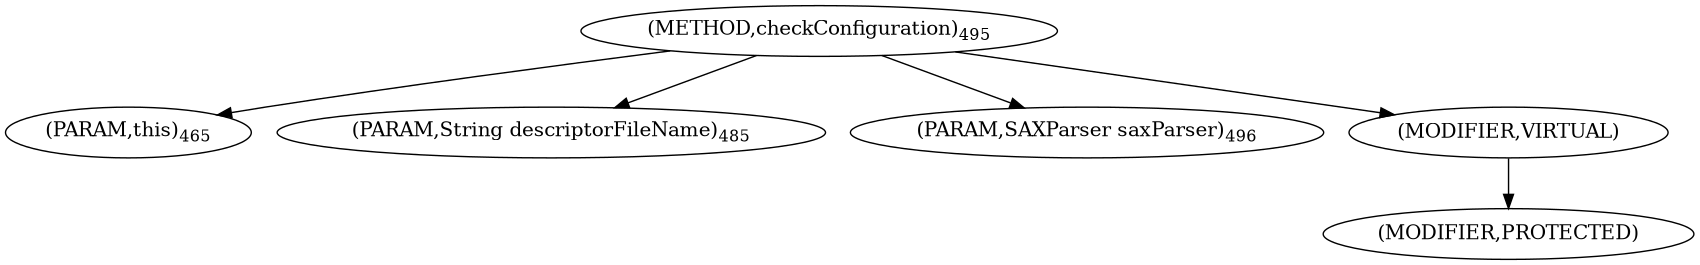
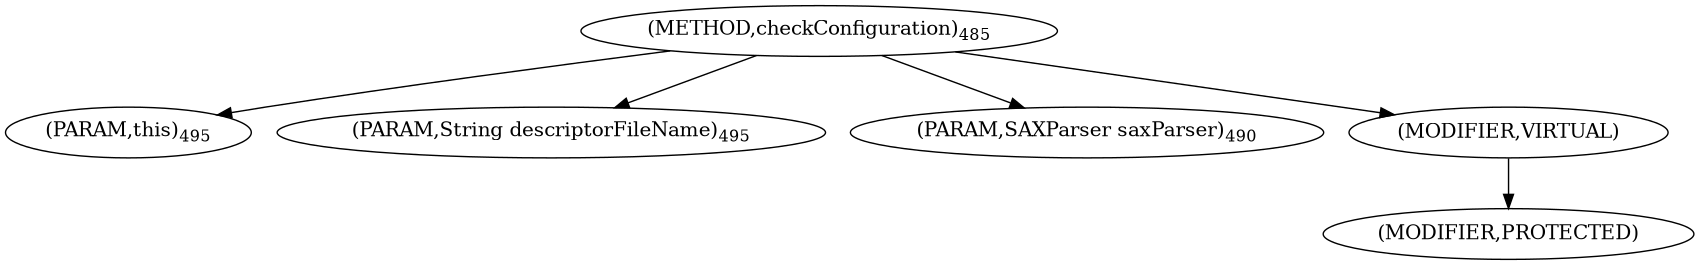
(975, 29) -> (975, 29)
(195, 130) -> (195, 130)
(735, 130) -> (735, 130)
(1241, 130) -> (1241, 130)
